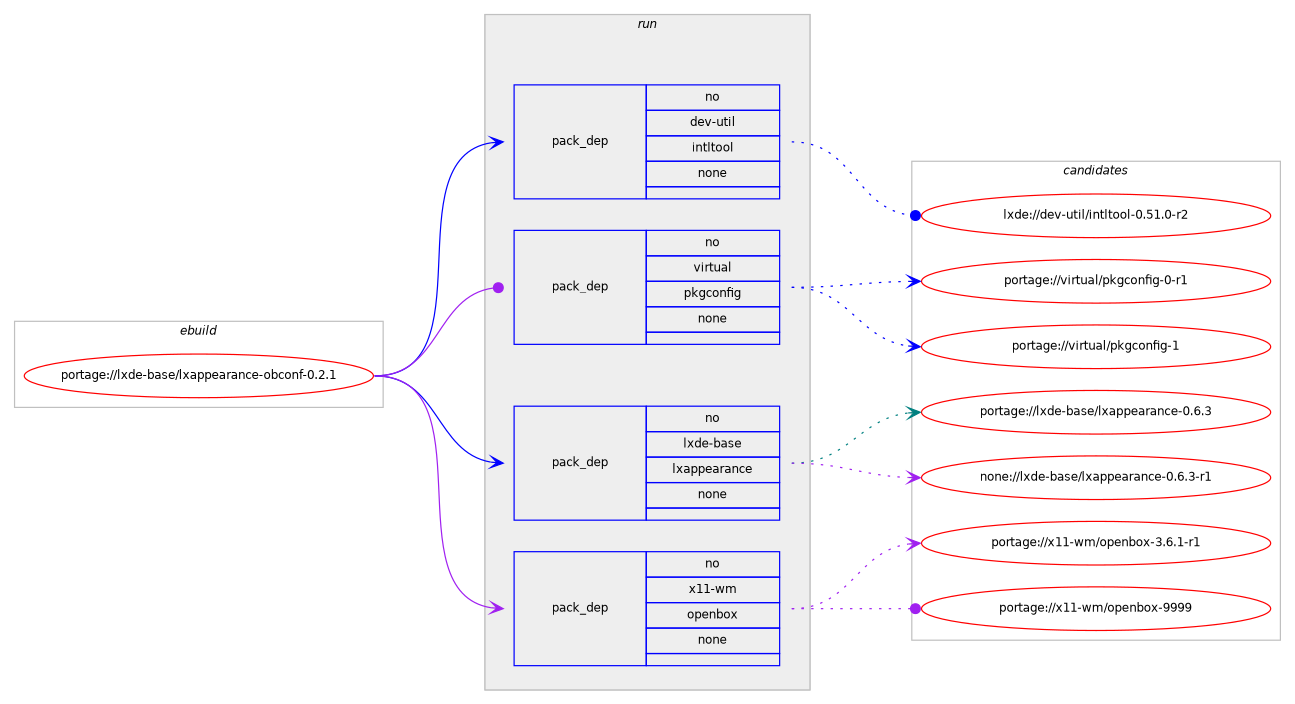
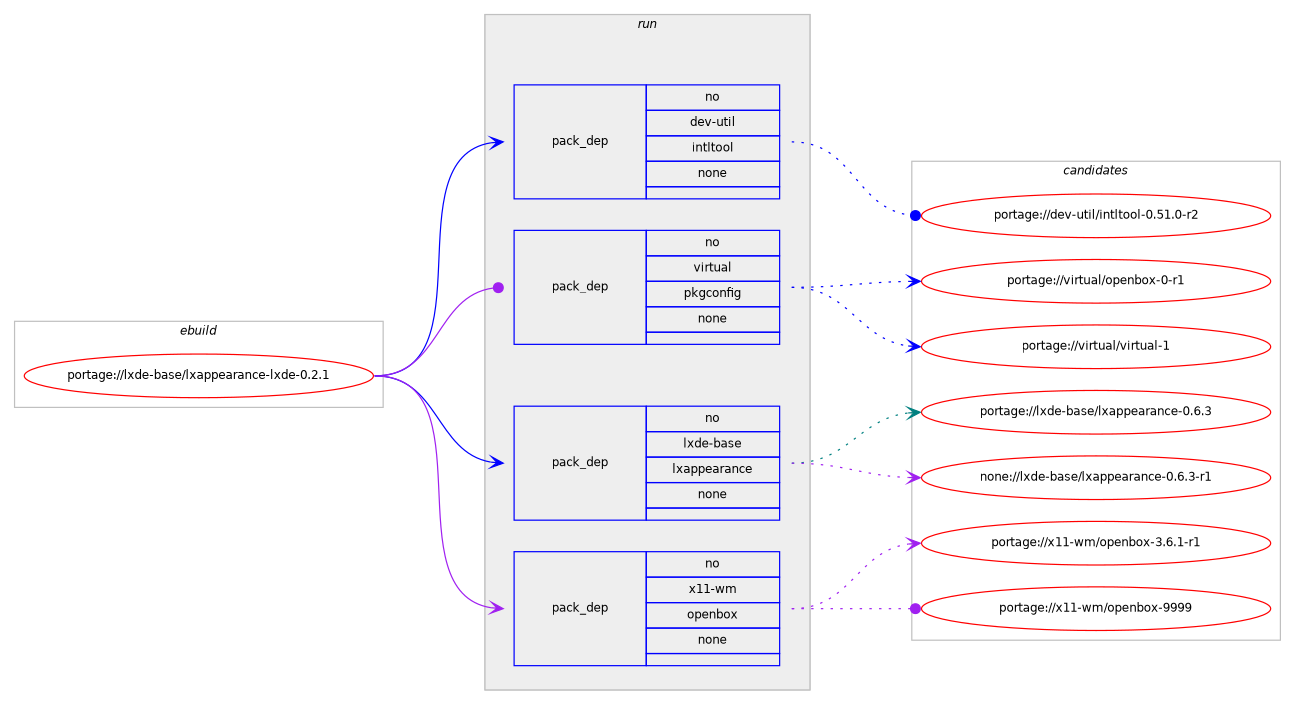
(1096, 216) -> (1096, 216)
(1096, 281) -> (1096, 281)
(1096, 347) -> (1096, 347)
(199, 376) -> (199, 376)
